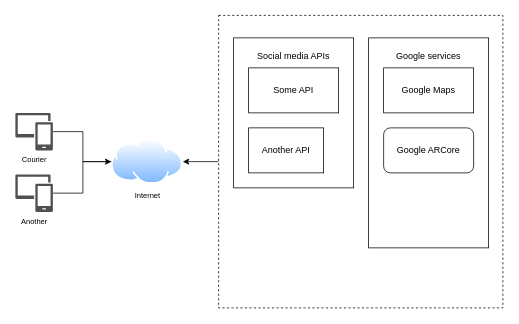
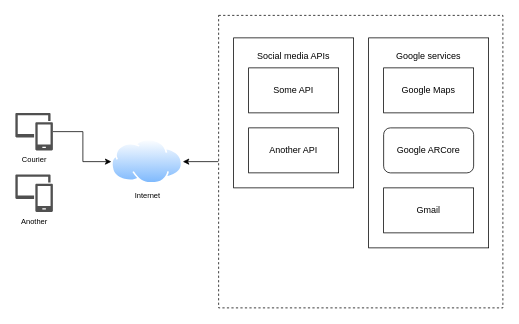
(286, 150) -> (294, 150)
(109, 162) -> (107, 162)
(83, 193) -> none
none -> (429, 210)
